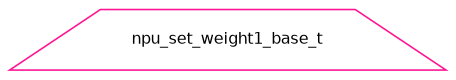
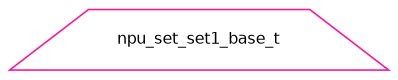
(228, 40) -> (199, 40)
